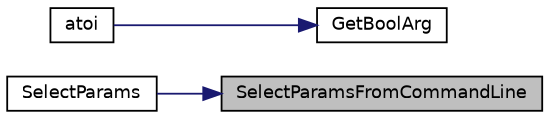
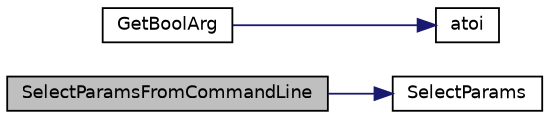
(206, 25) -> (325, 25)
(180, 94) -> (351, 94)
